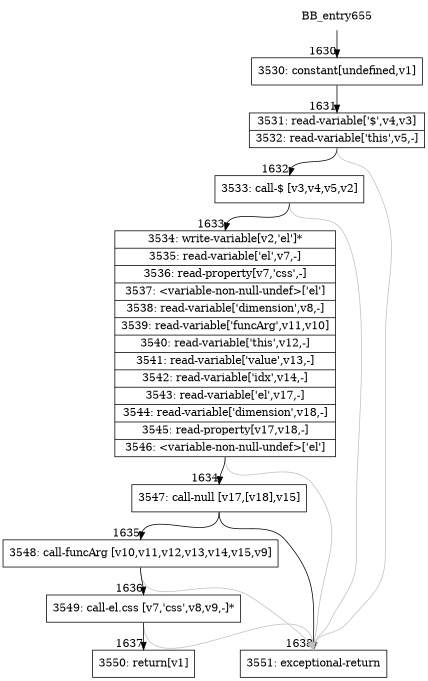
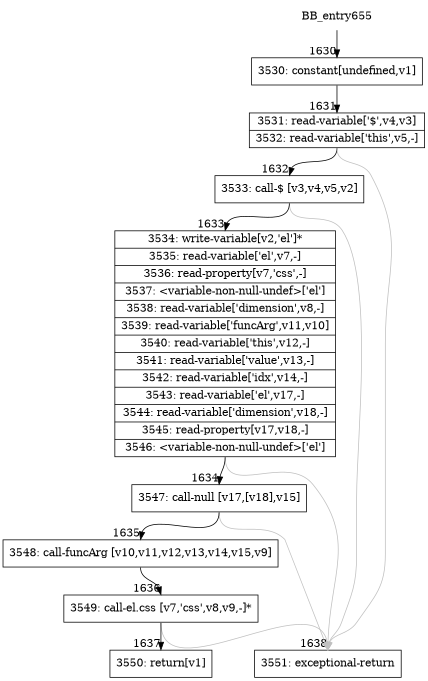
(295, 552) -> (291, 555)
(226, 589) -> none
